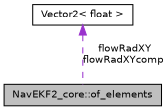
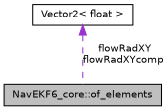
(83, 95) -> (83, 95)
